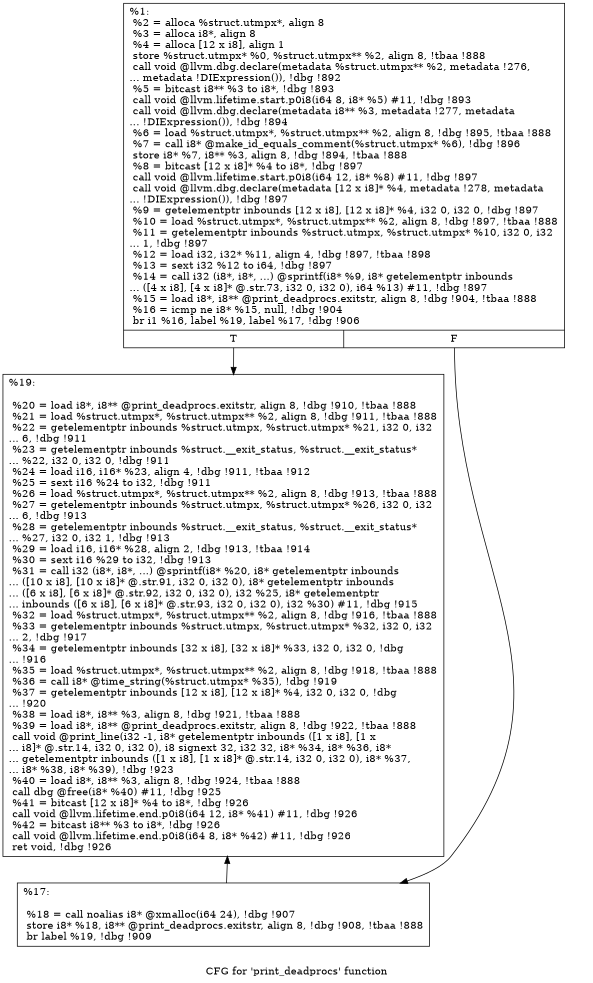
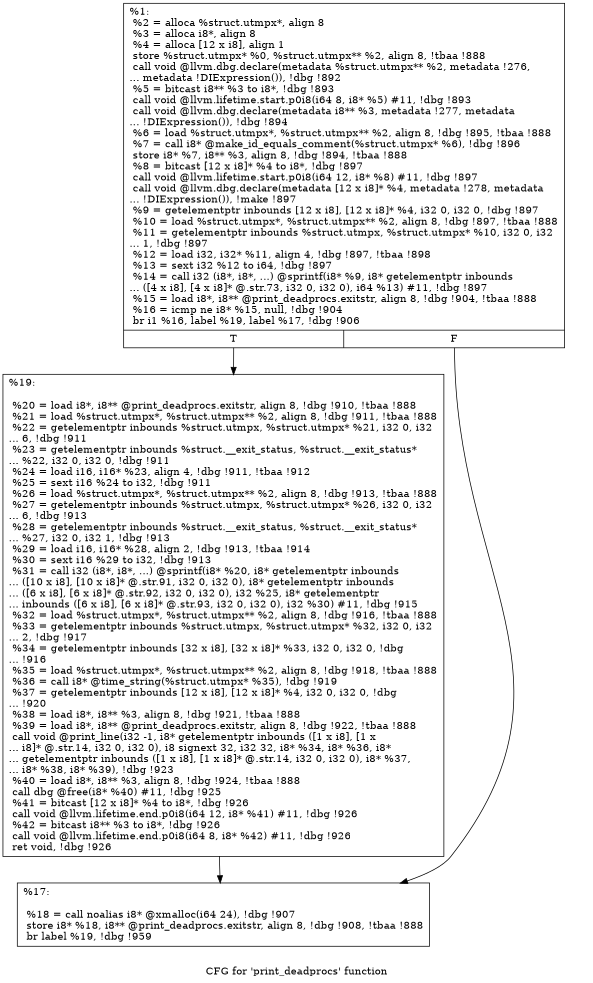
(209, 199) -> (213, 199)
(227, 873) -> (220, 866)
(88, 937) -> (88, 937)
